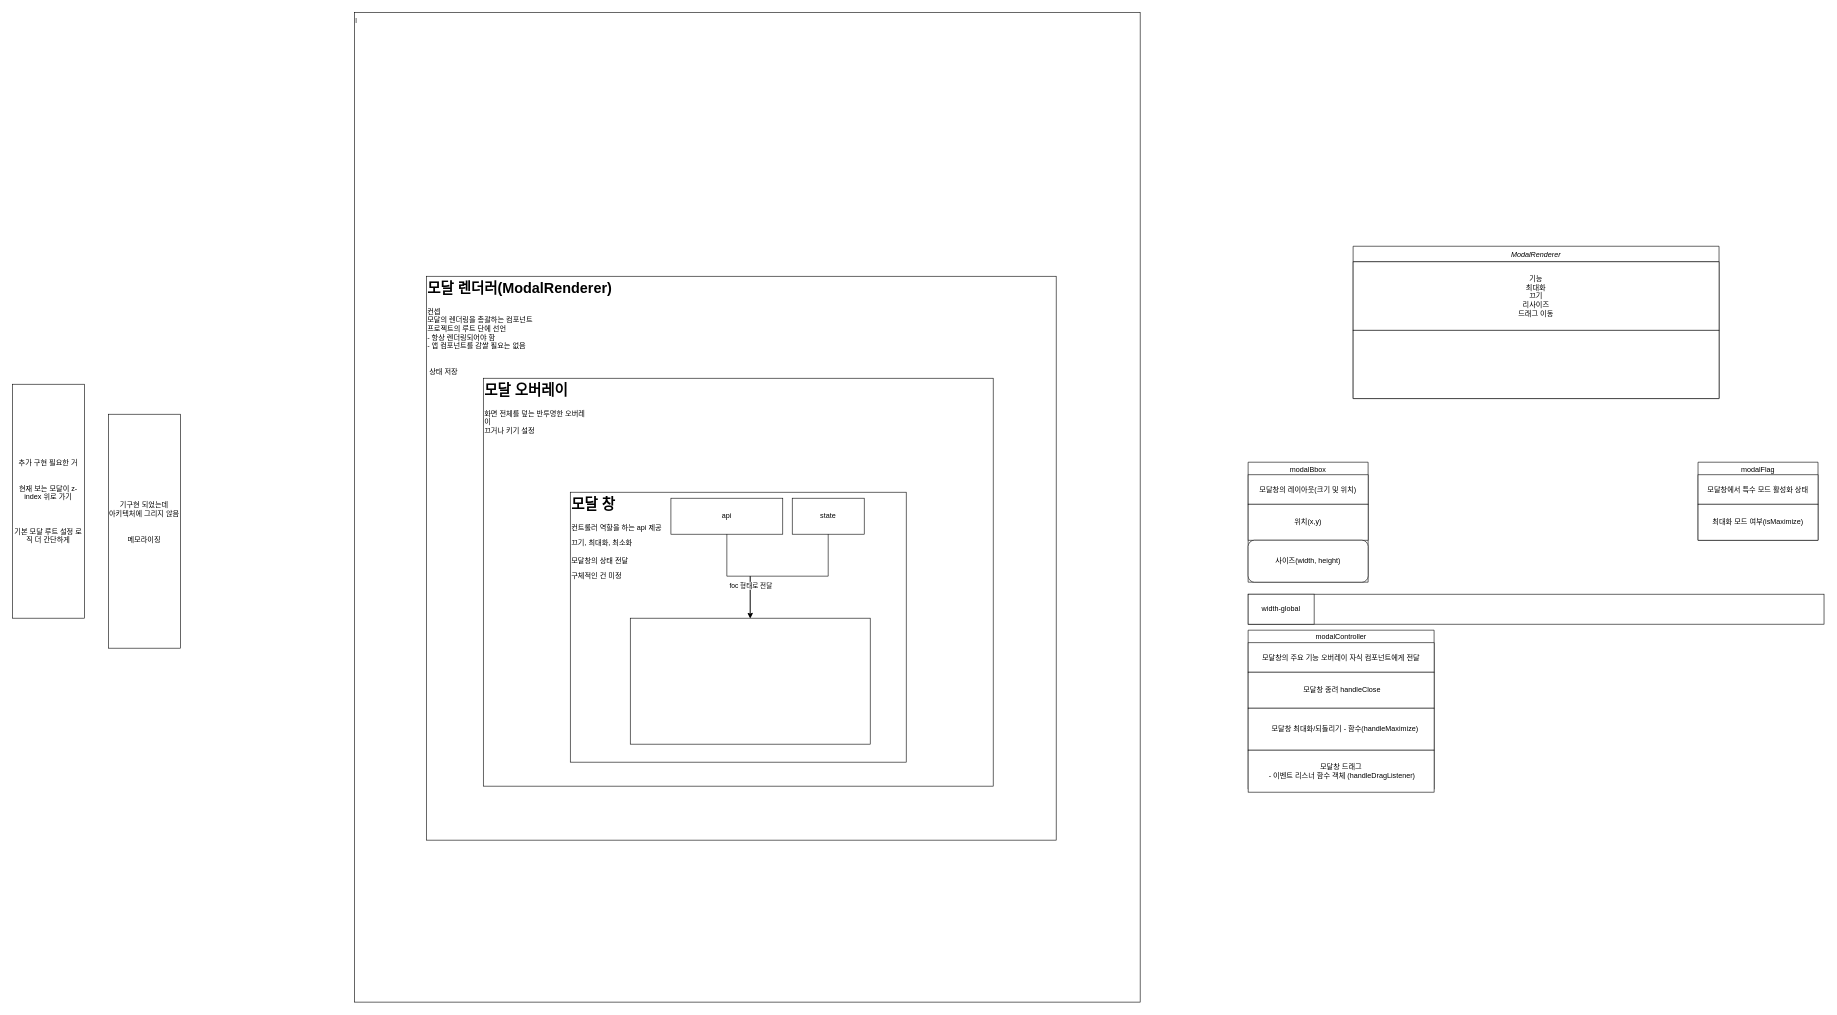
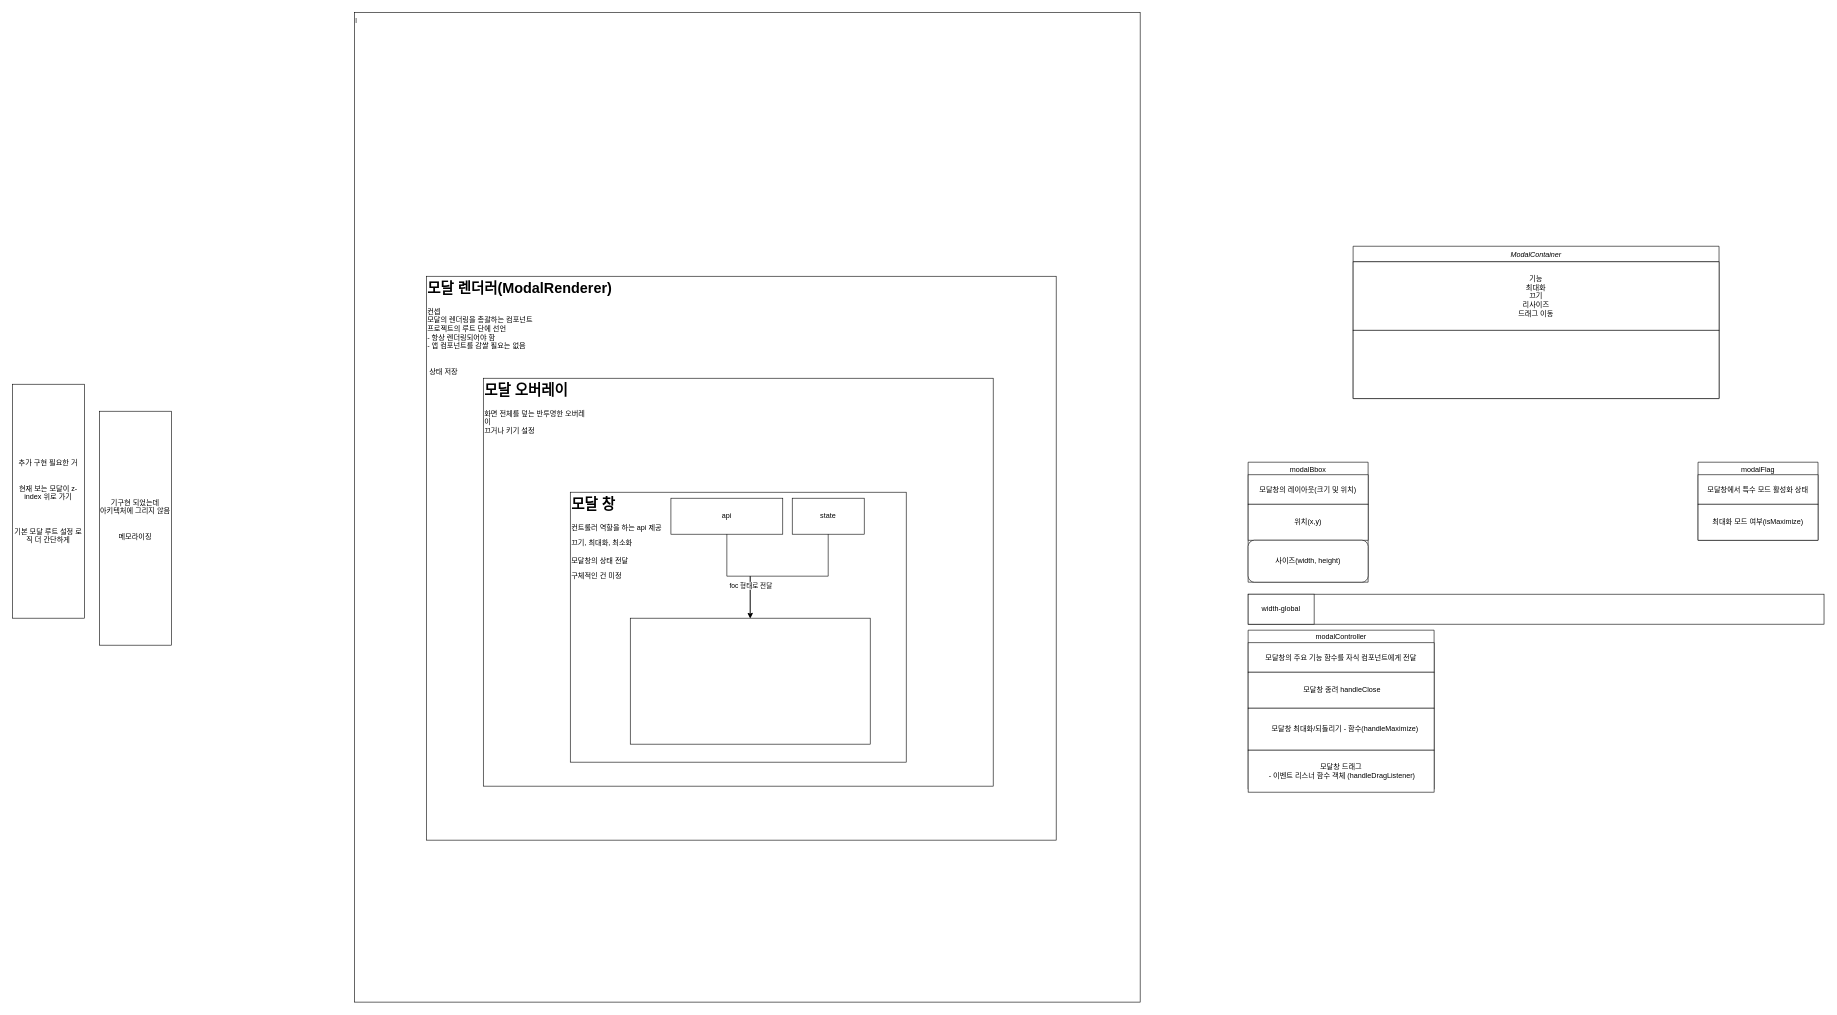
(1536, 254) -> (1536, 254)
(144, 531) -> (135, 528)
(1341, 658) -> (1341, 658)
